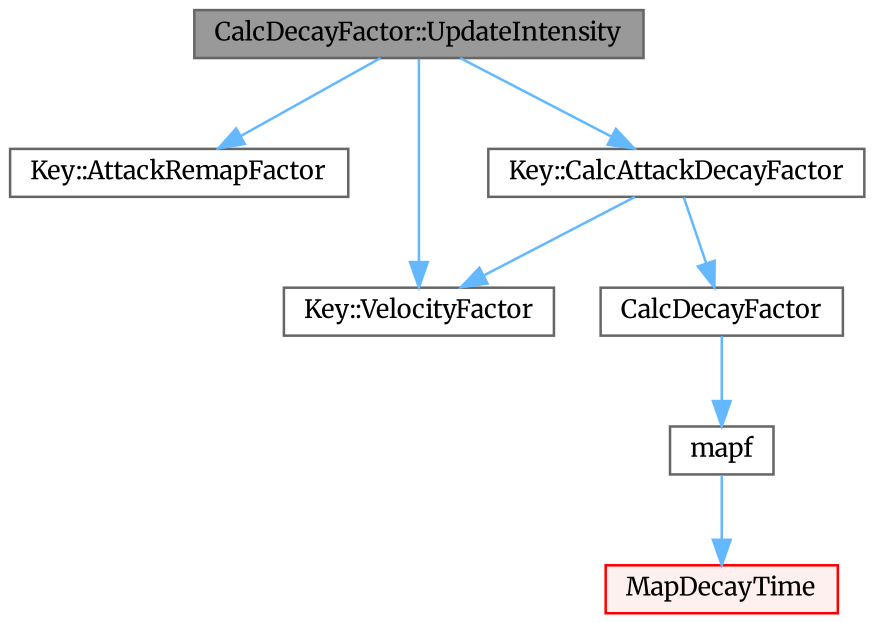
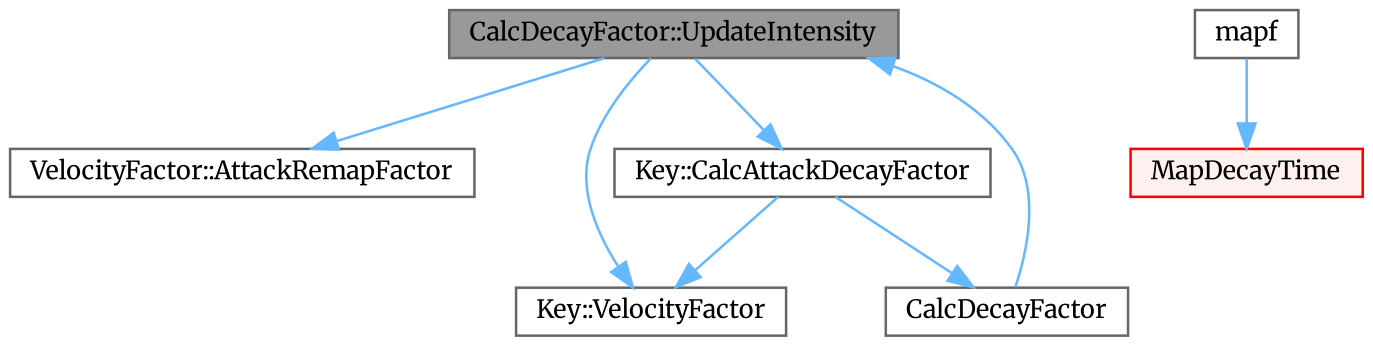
(179, 173) -> (242, 173)
(722, 369) -> (1011, 147)
